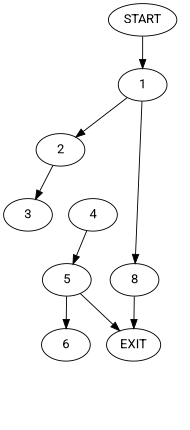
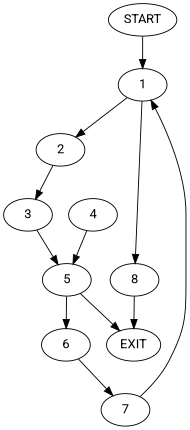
none -> (45, 244)
none -> (125, 410)
